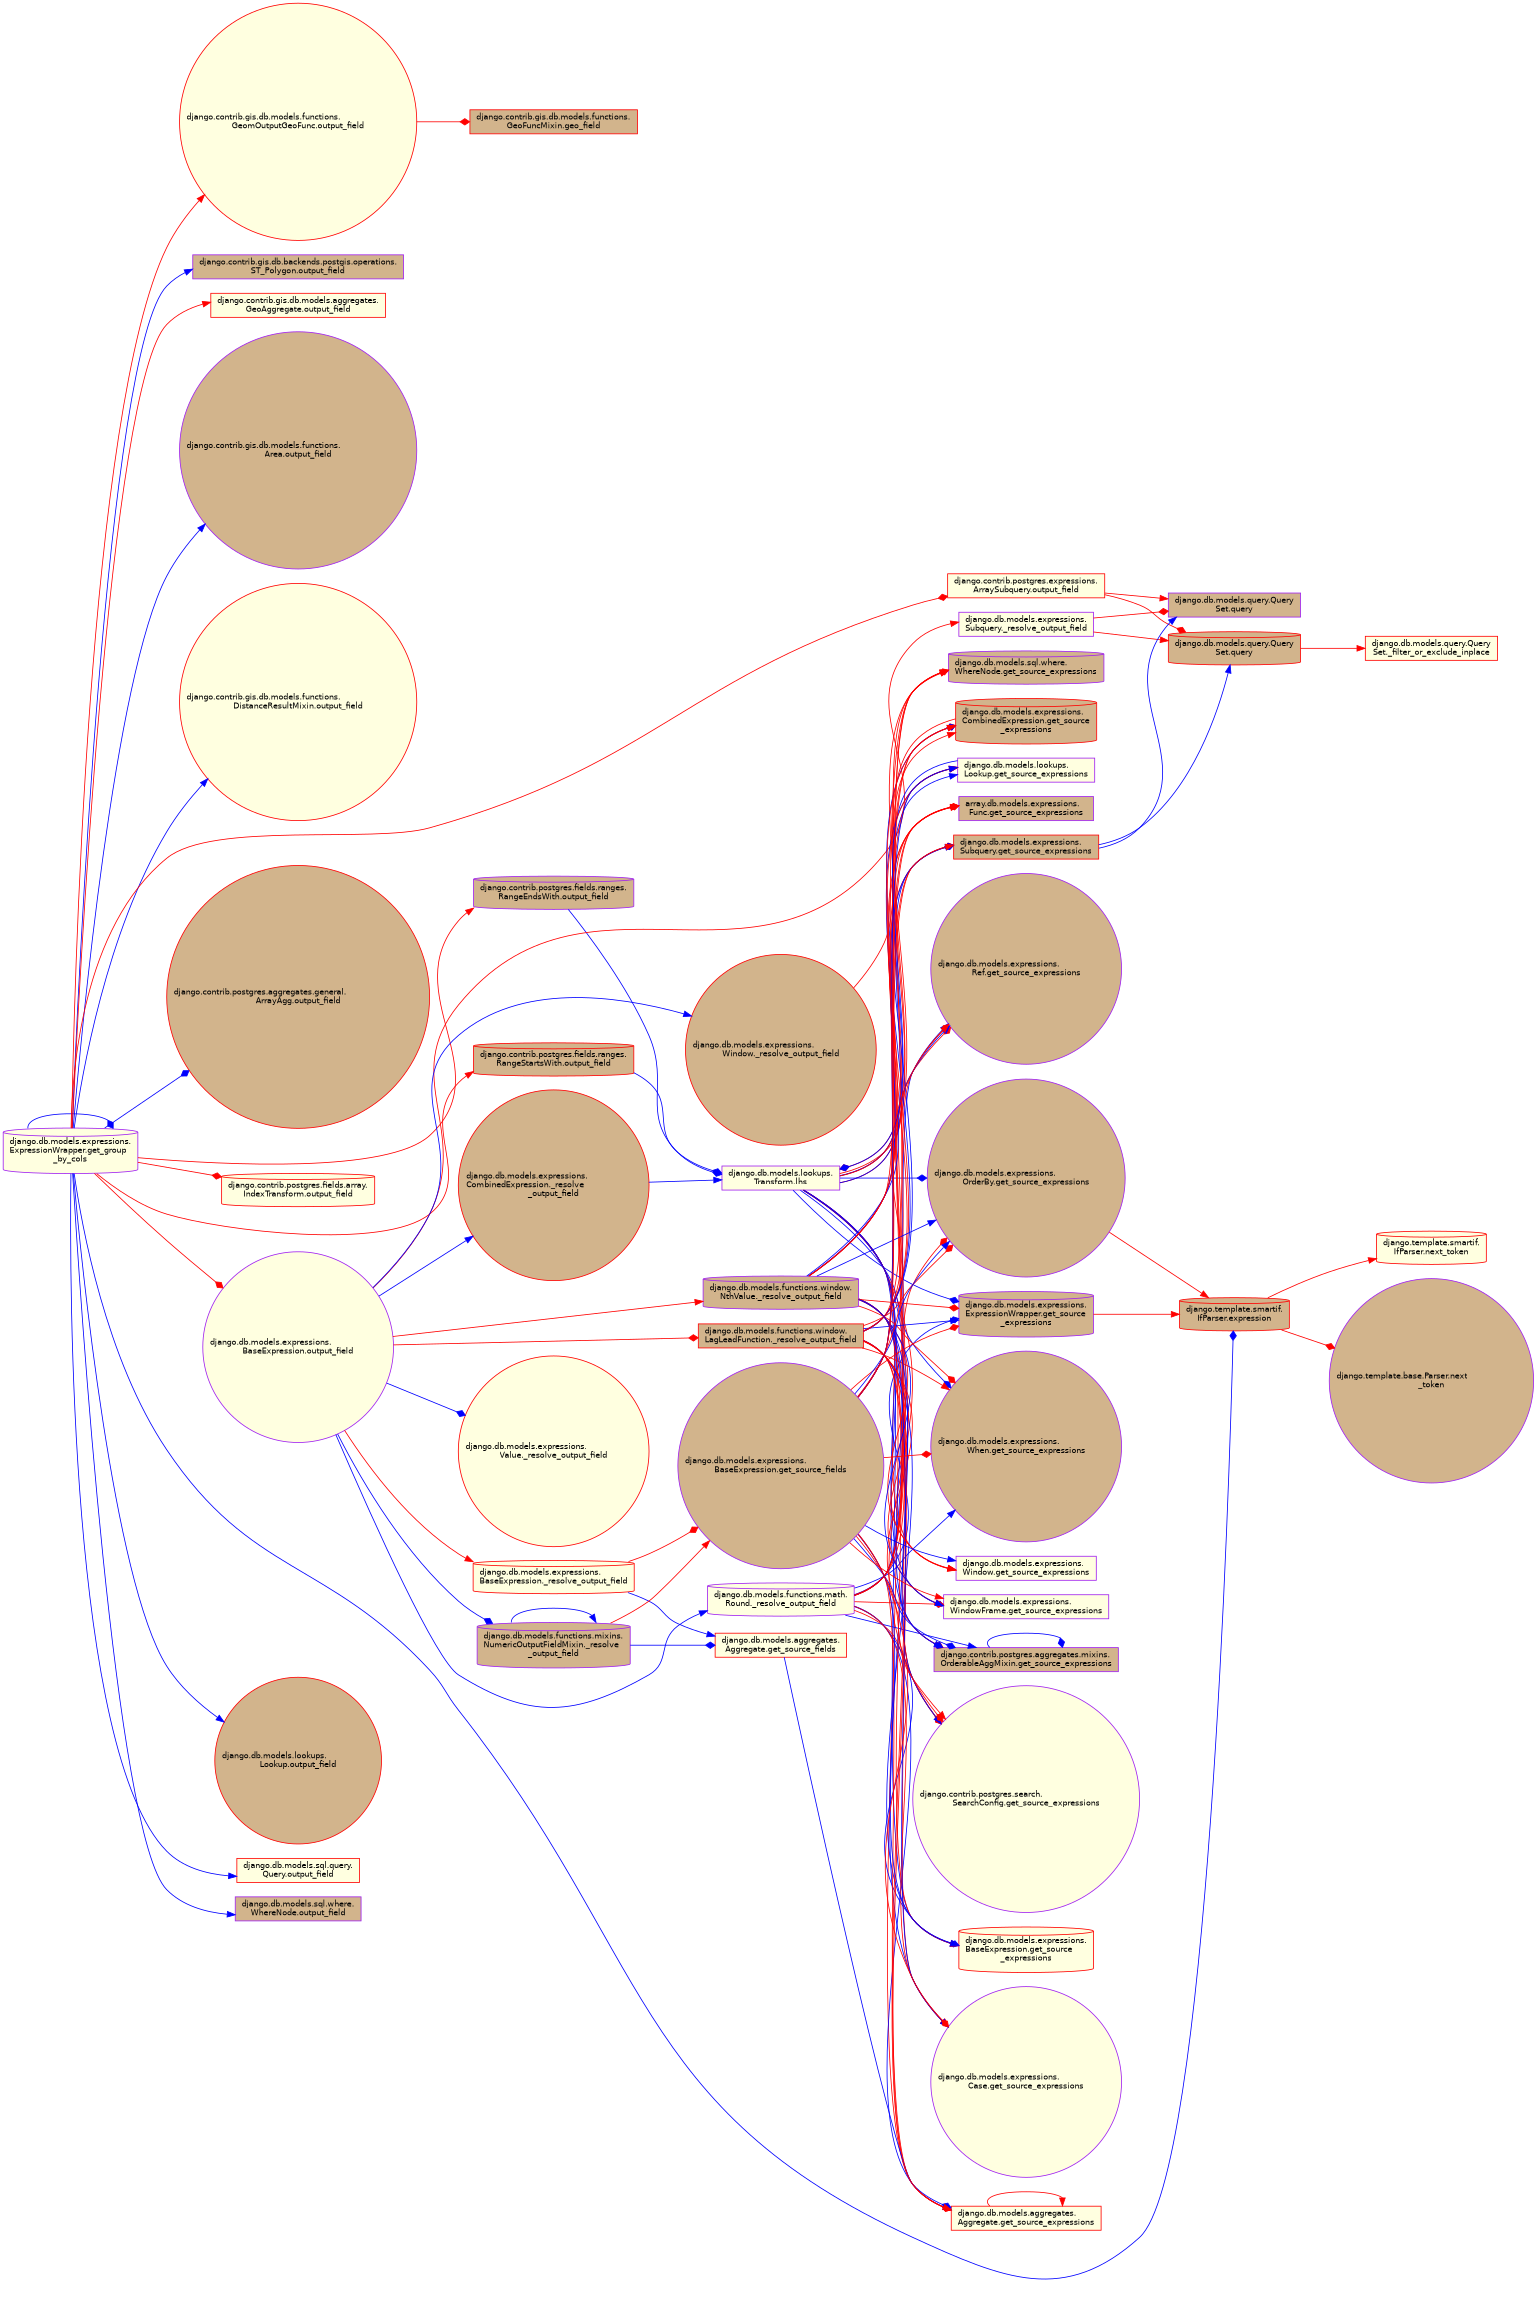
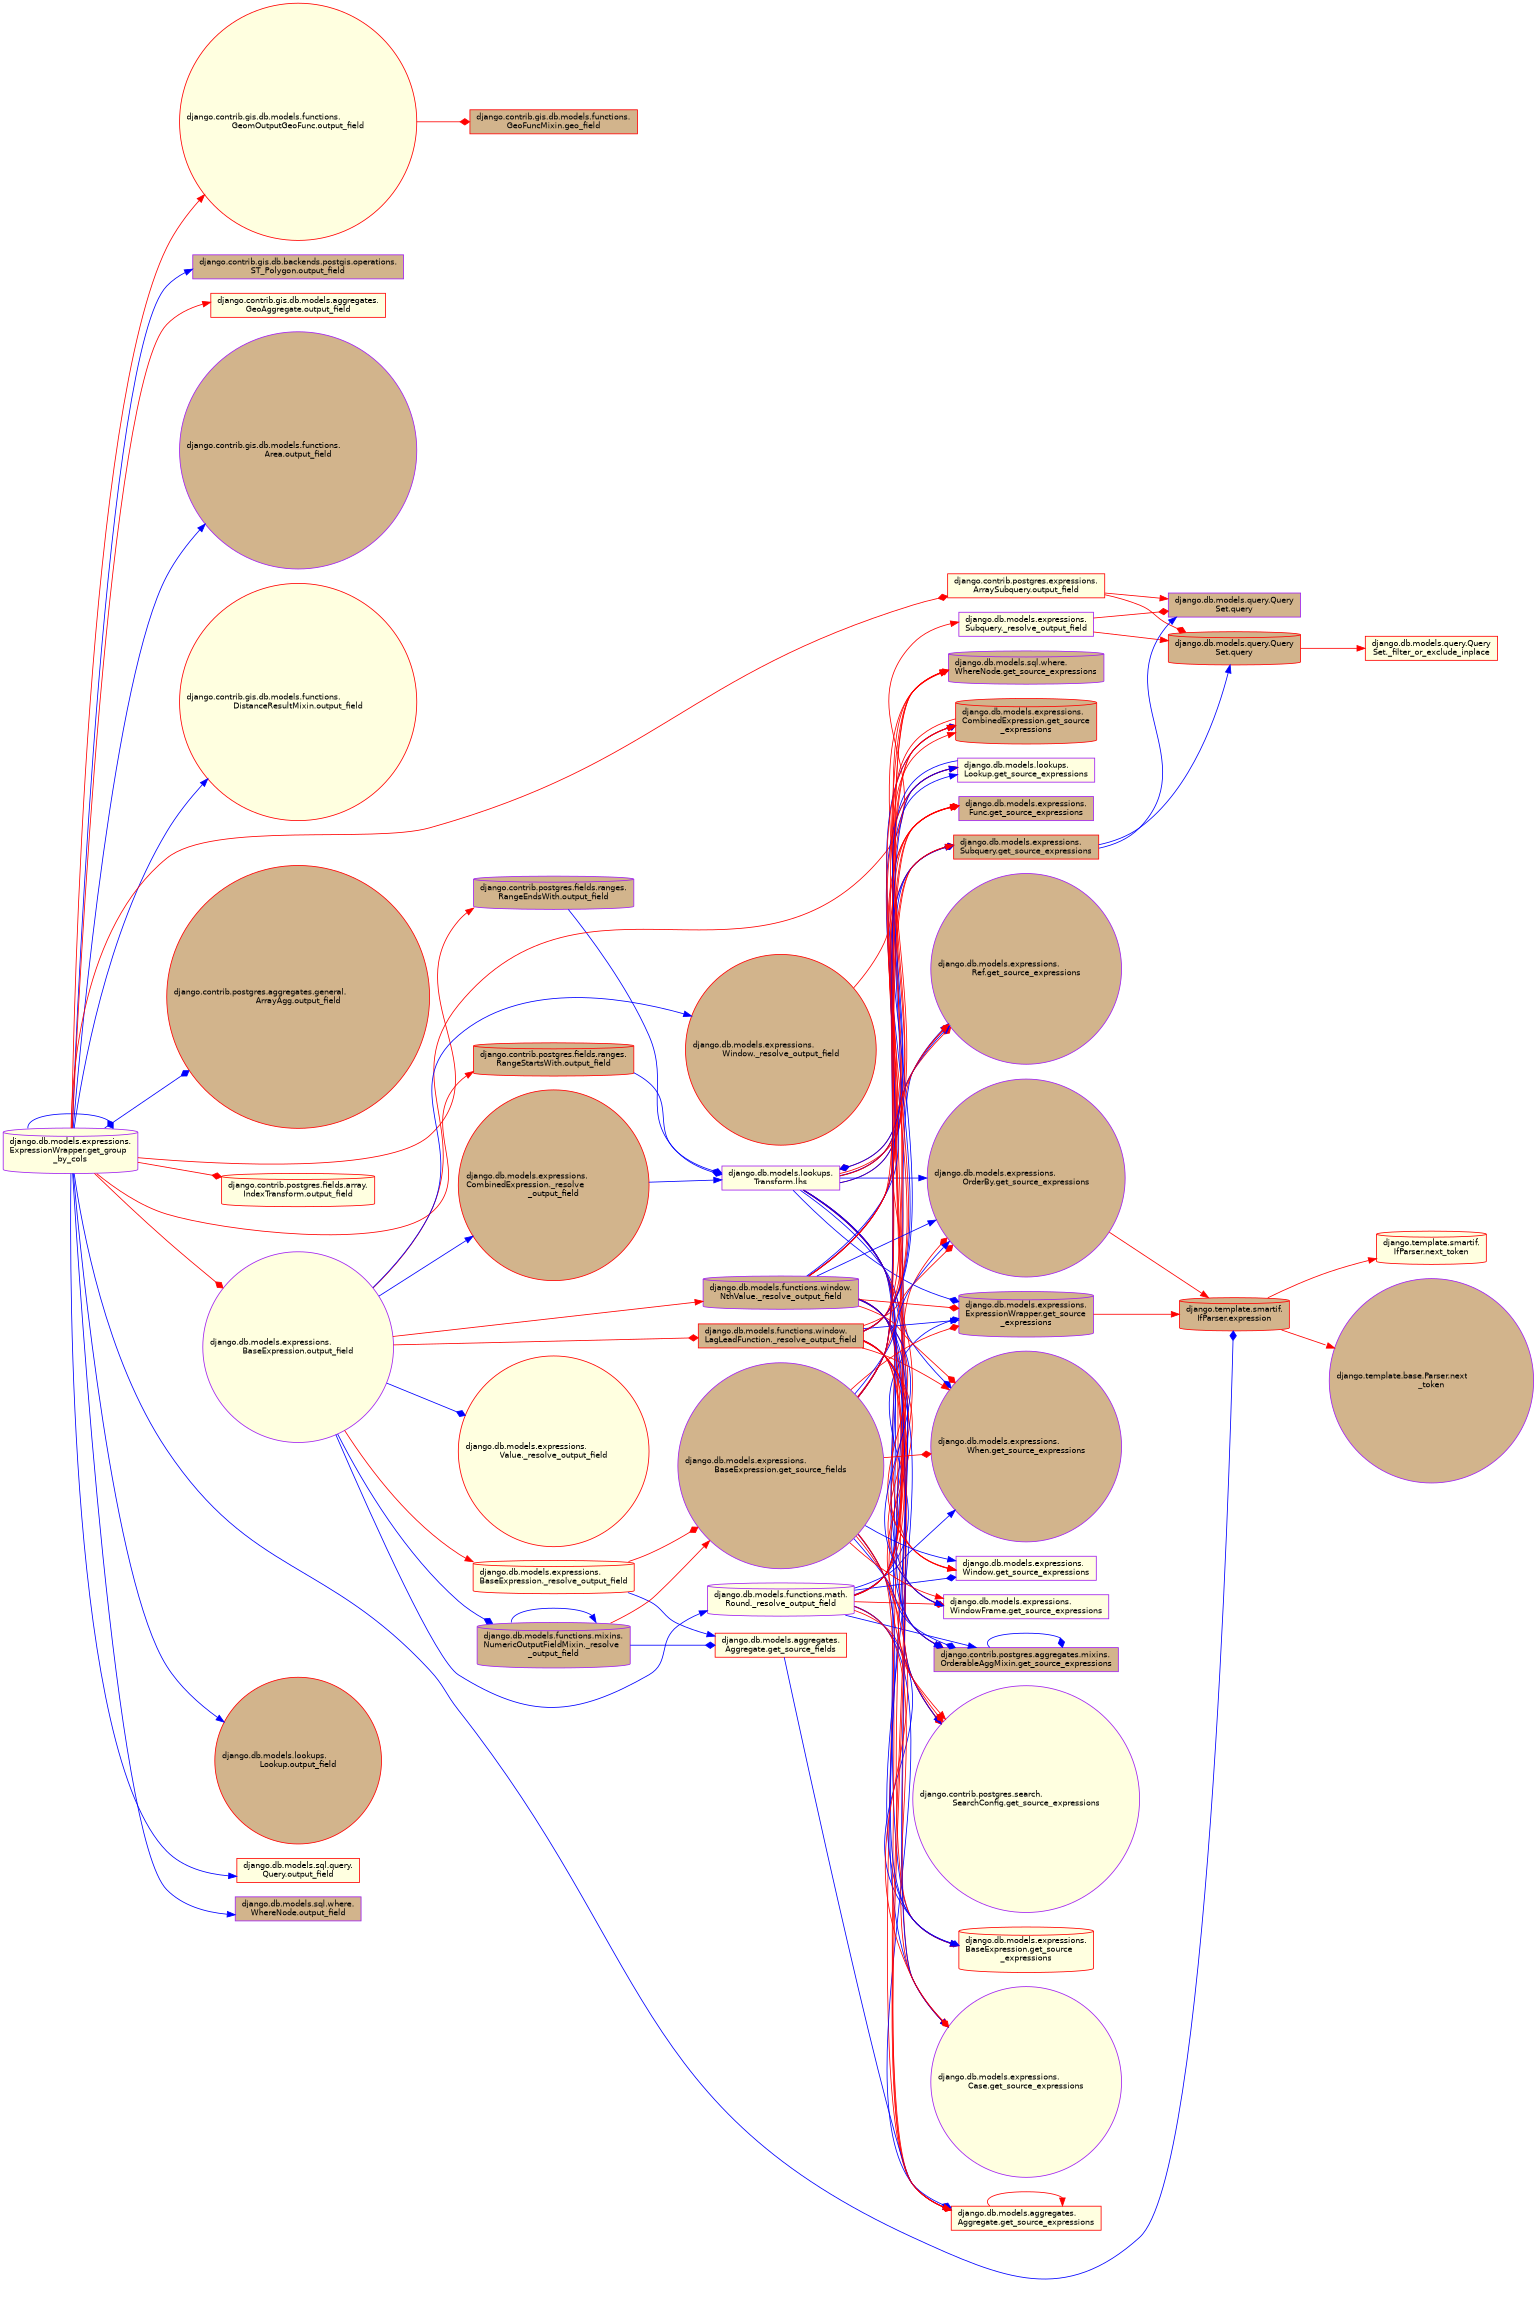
(1026, 809) -> (1026, 809)
(879, 1178) -> (879, 1178)
(1304, 1337) -> (1304, 1337)
none -> (916, 1582)
